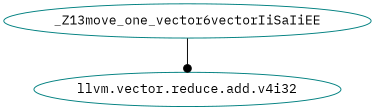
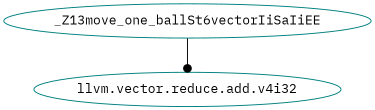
(187, 21) -> (187, 21)
